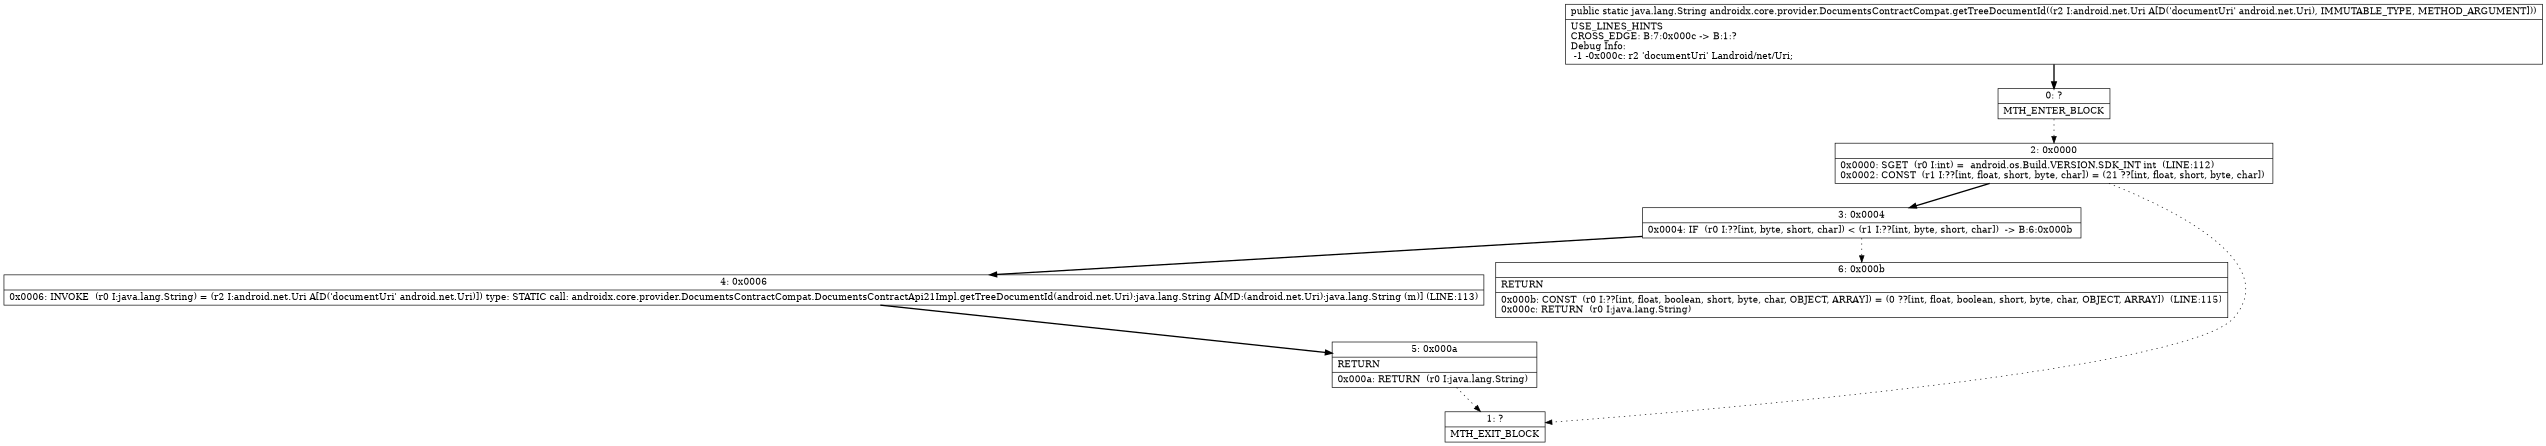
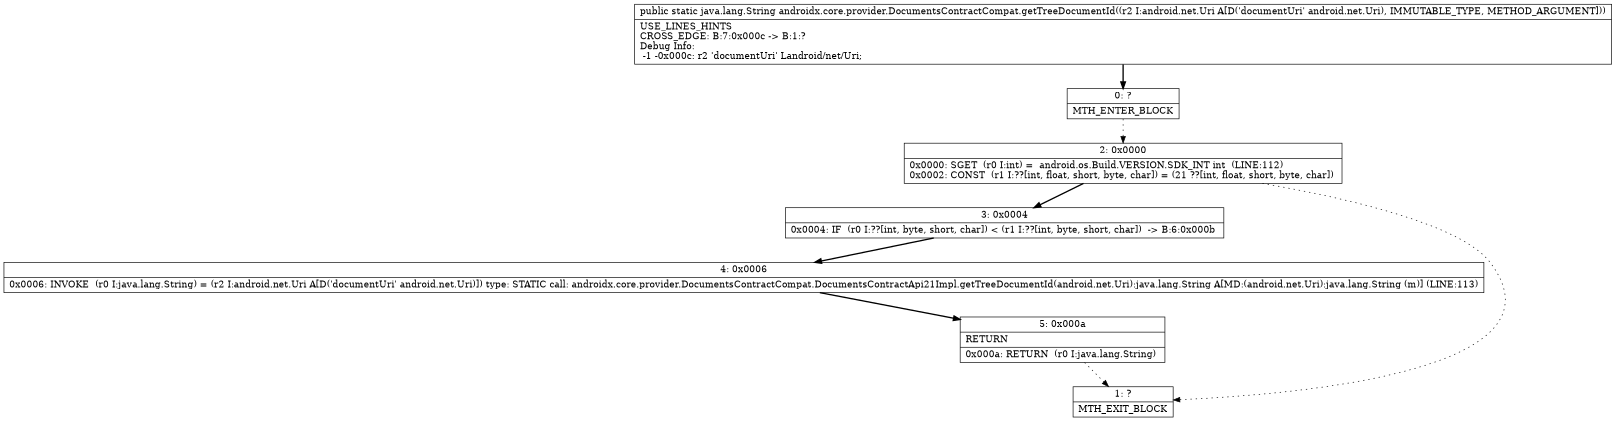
(1862, 290) -> none
